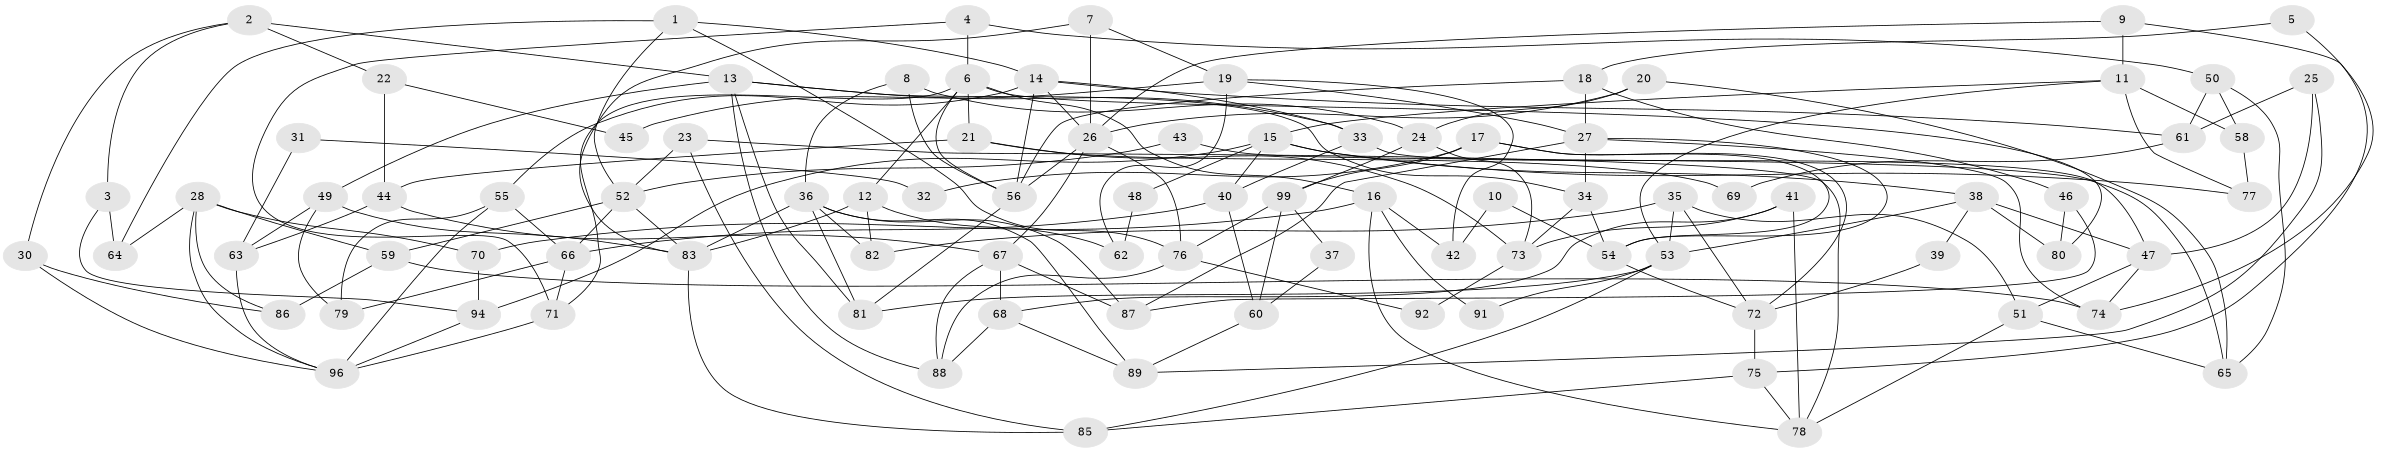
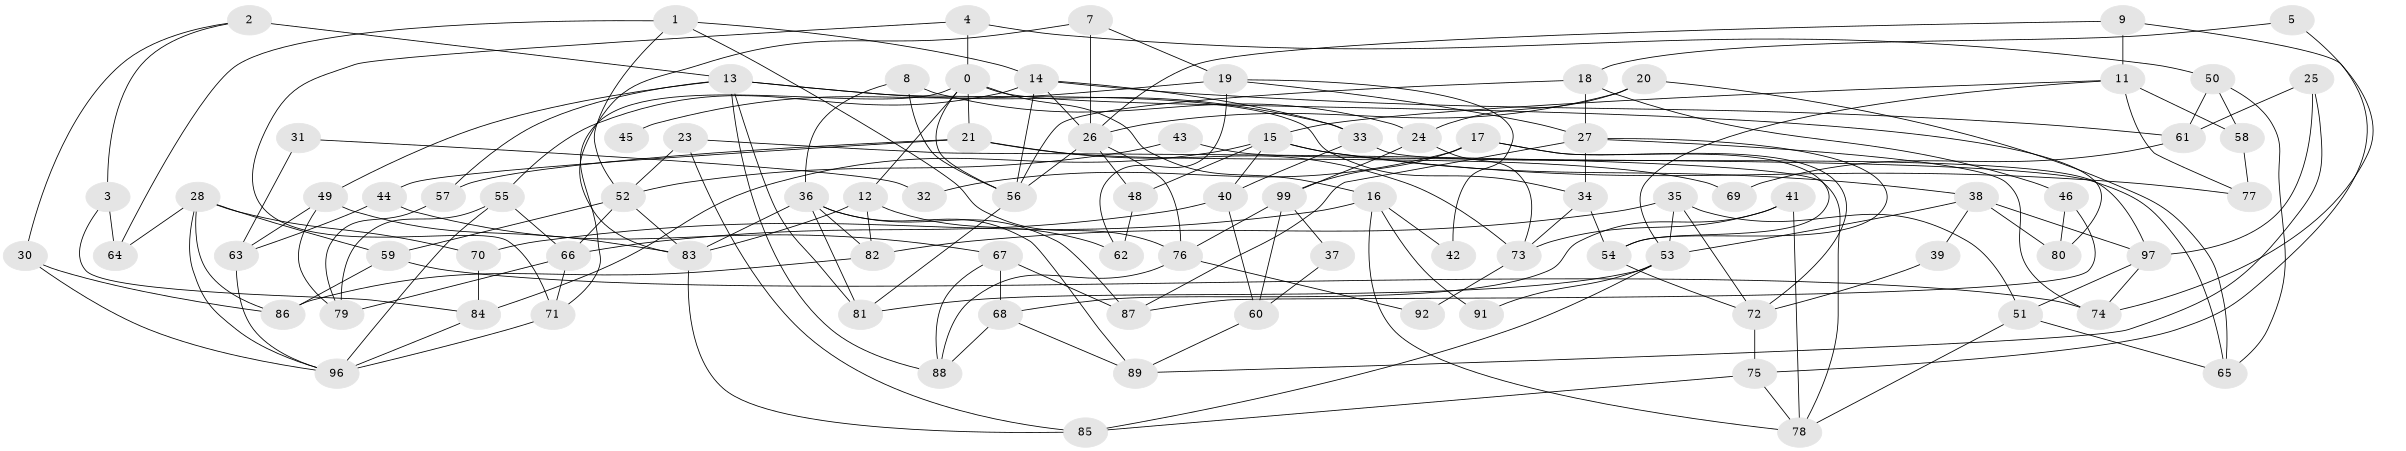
(384, 79) -> none
(968, 79) -> (968, 79)
none -> (443, 197)
(1495, 197) -> none
(1052, 201) -> (1112, 167)
(2149, 256) -> (2149, 256)
none -> (574, 274)
(479, 315) -> (479, 315)
